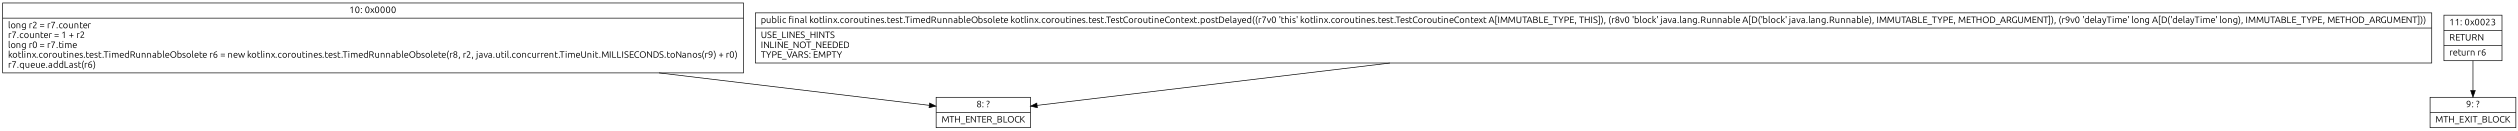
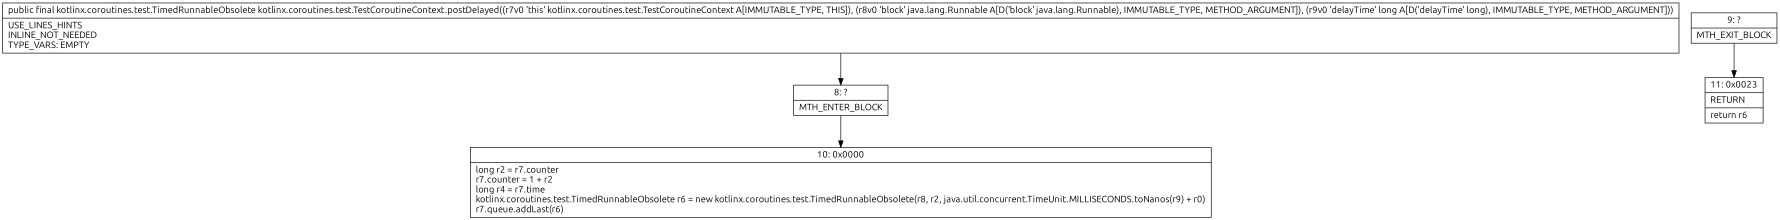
(43, 45) -> (511, 190)
(2473, 76) -> (1734, 57)
(794, 89) -> (841, 128)
